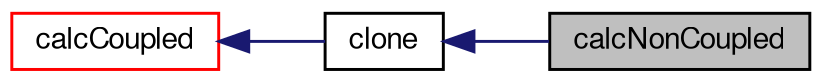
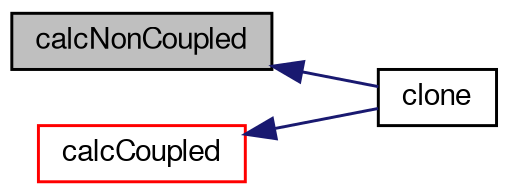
(512, 41) -> (340, 79)
